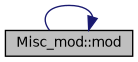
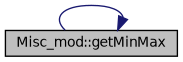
(69, 43) -> (91, 43)
